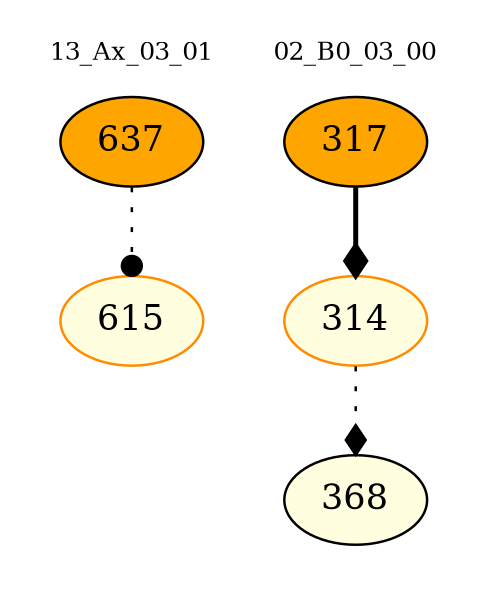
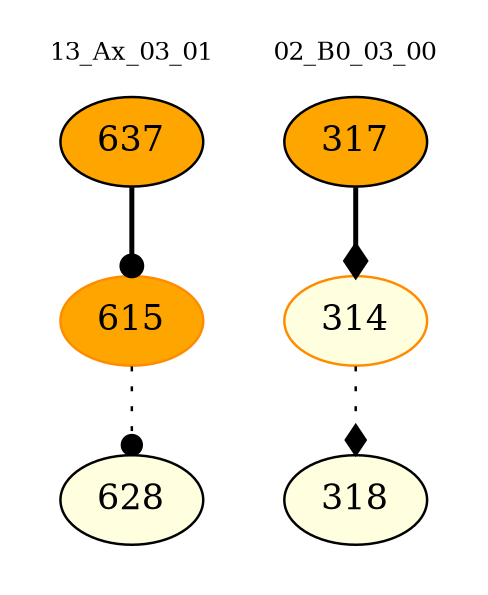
(132, 222) -> (132, 222)
(132, 321) -> (132, 321)
none -> (132, 500)
(356, 500) -> (356, 500)
